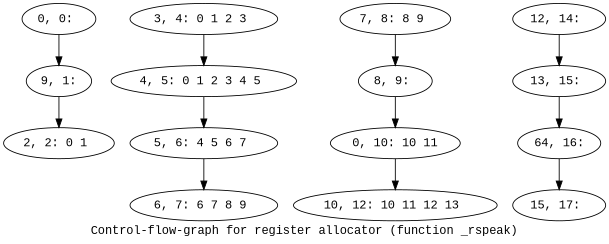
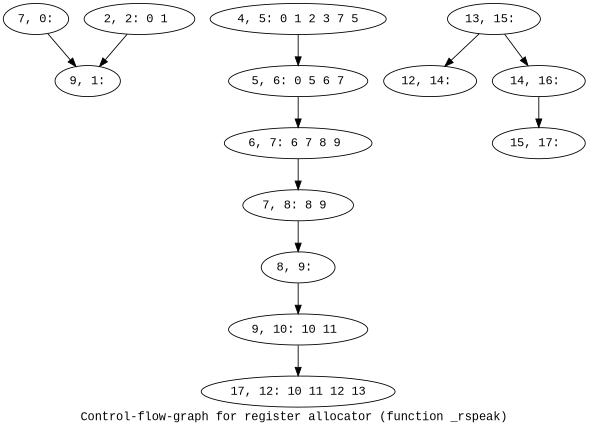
(59, 19) -> (36, 19)
(204, 19) -> none
(559, 46) -> (465, 47)
(204, 81) -> (298, 19)
(59, 108) -> (116, 47)
(204, 143) -> (298, 81)
(395, 143) -> (298, 329)
(559, 143) -> (539, 81)
none -> (298, 170)
(395, 205) -> (298, 392)
